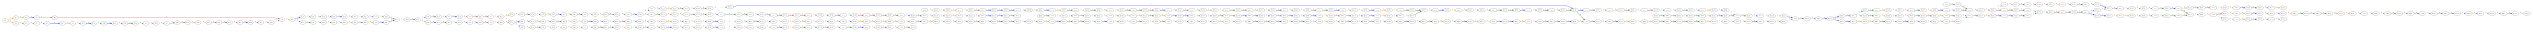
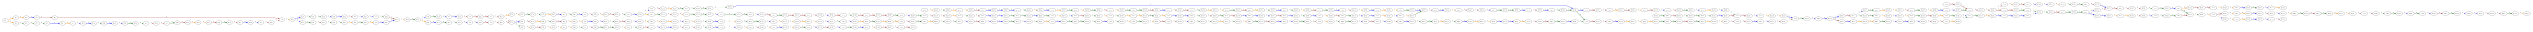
none -> (1029, 16)
(872, 22) -> (872, 22)
